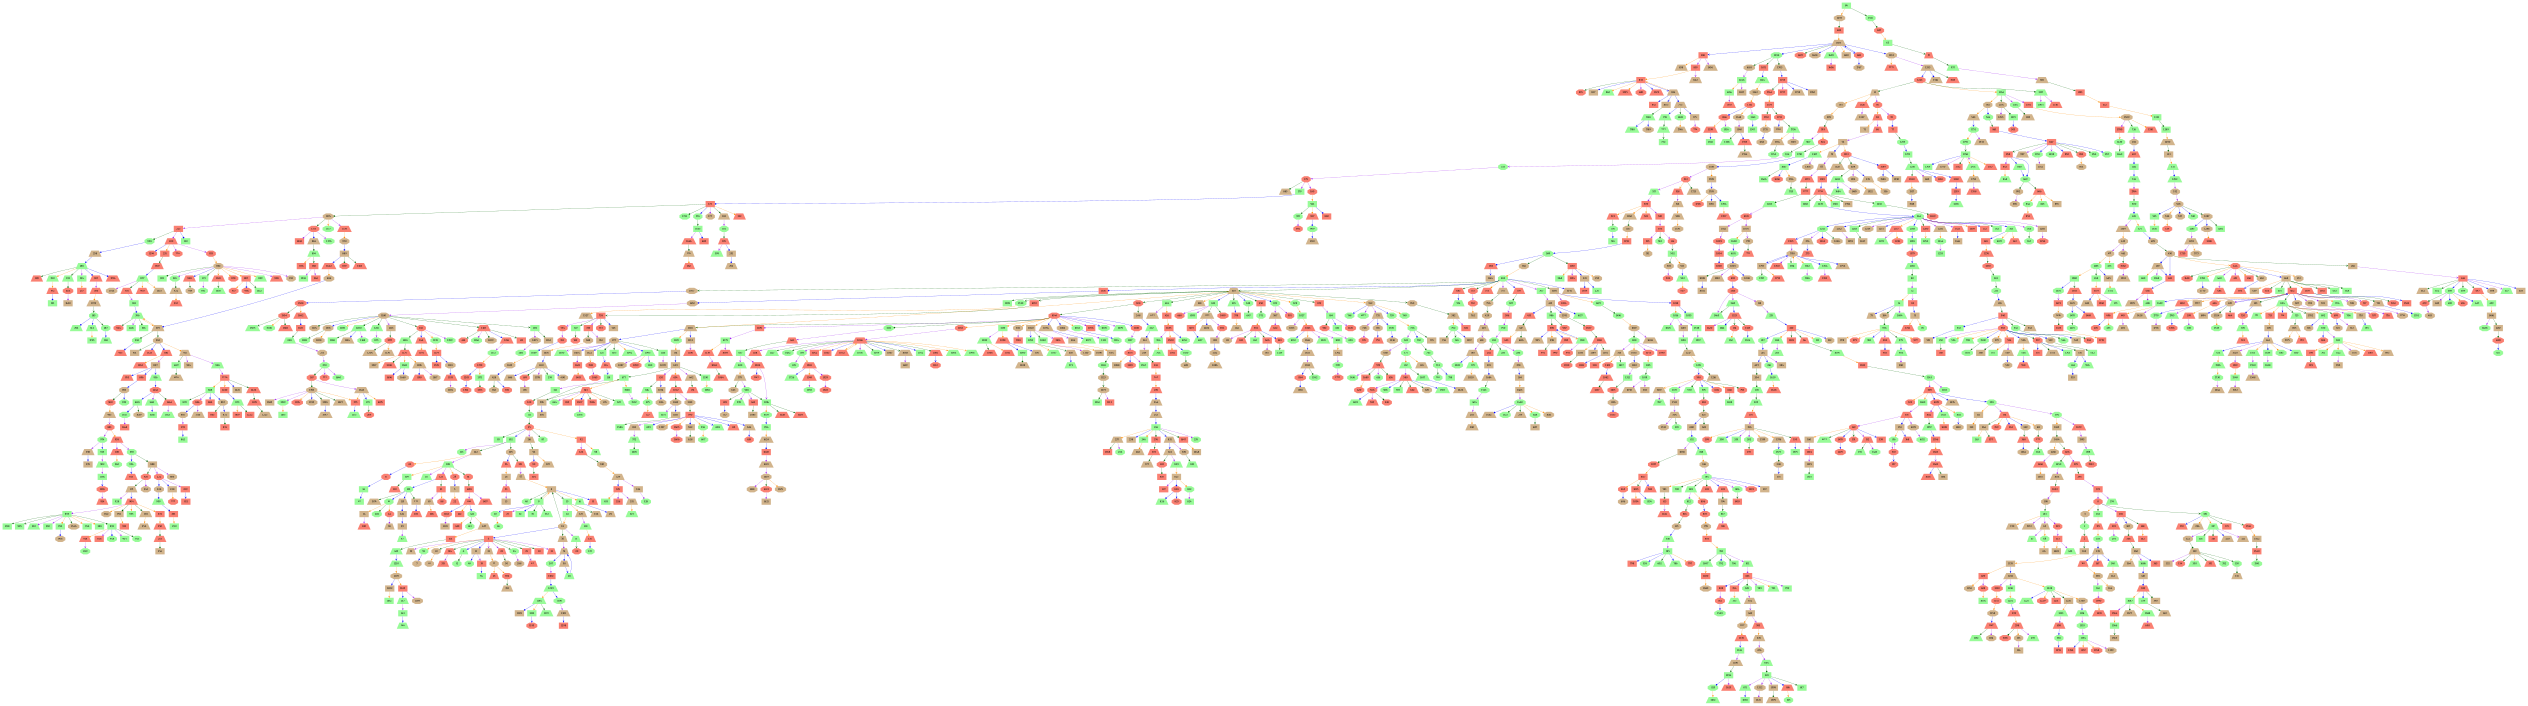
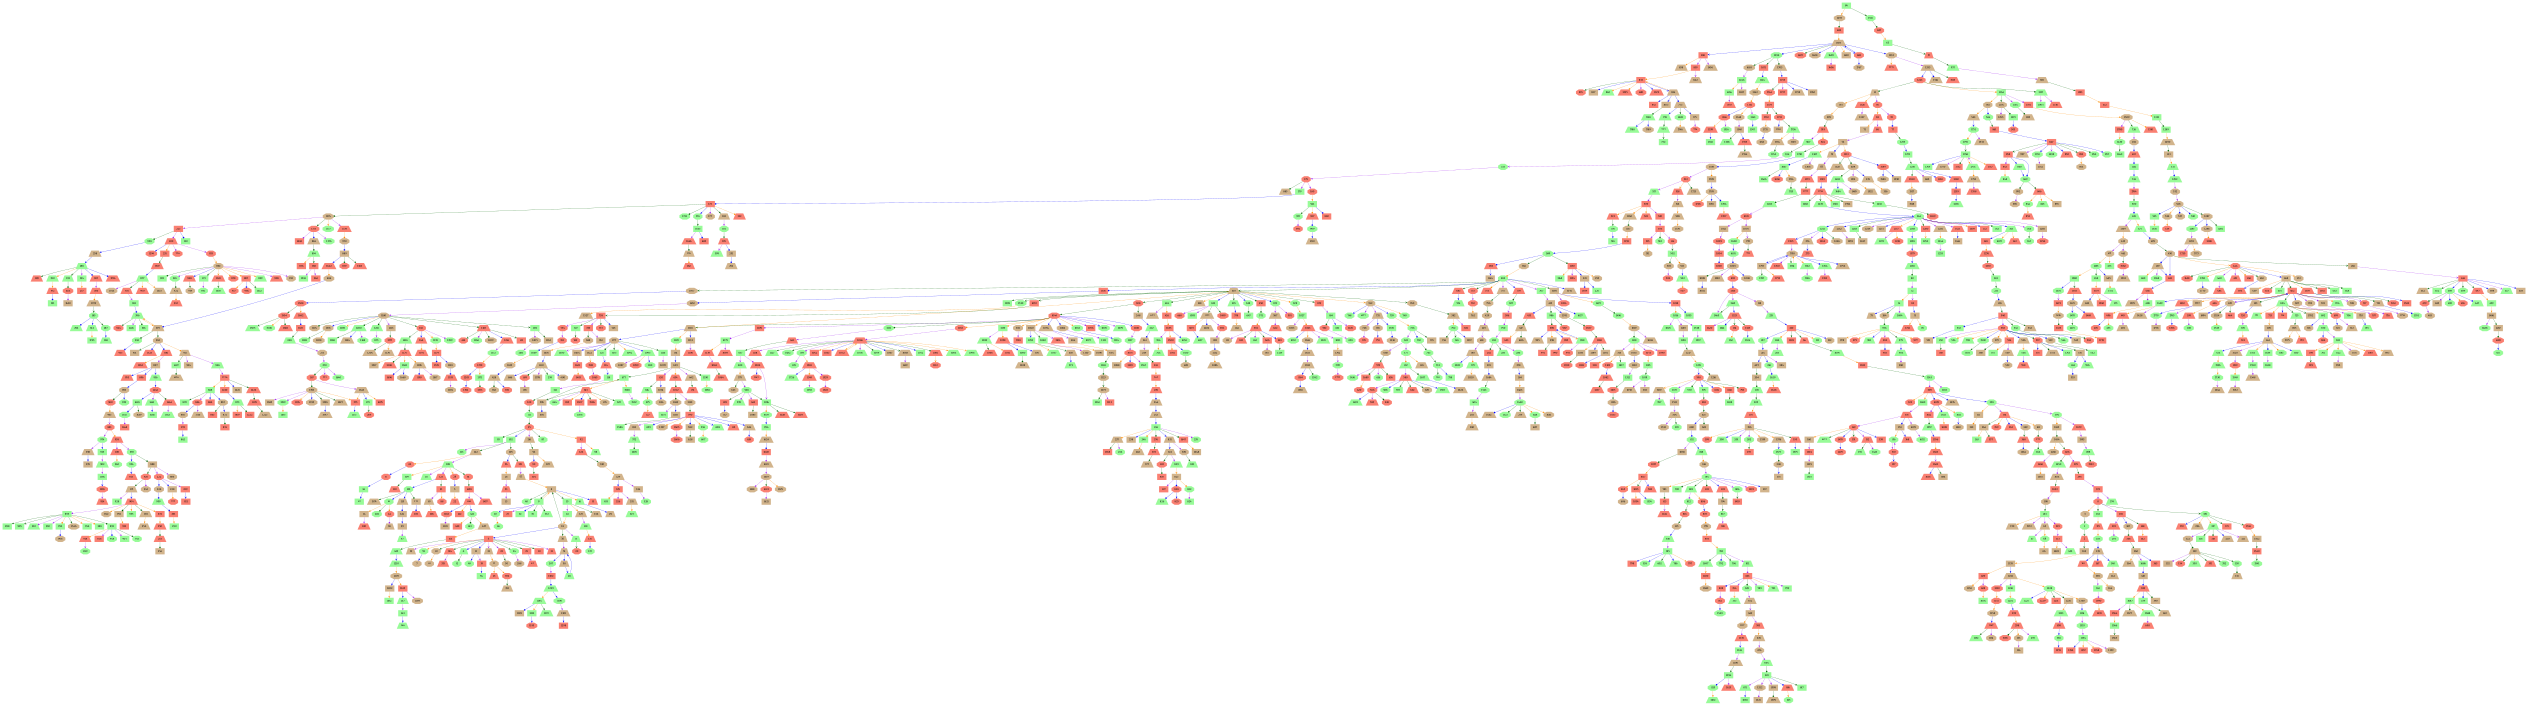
(936, 358) -> (936, 358)
(1742, 631) -> (1742, 631)
